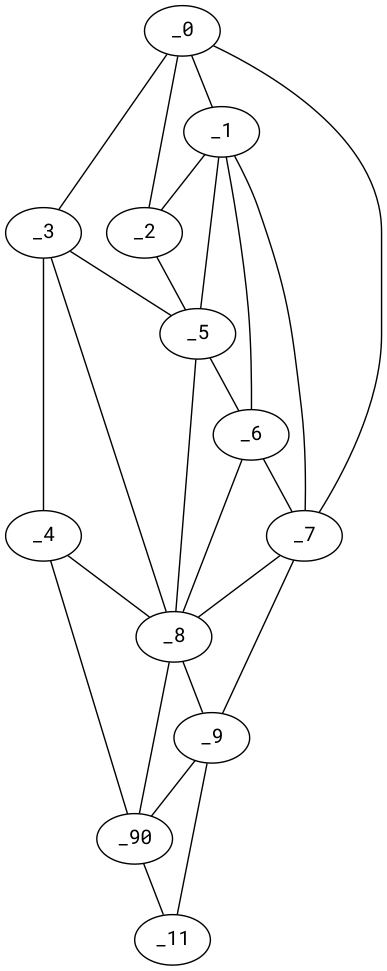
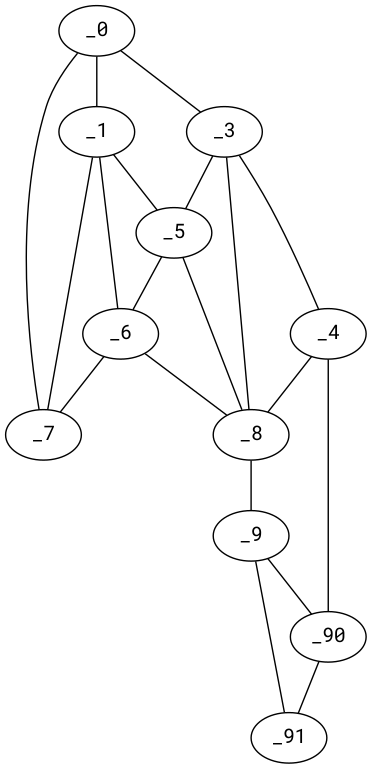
(144, 233) -> none
(239, 586) -> none
(258, 637) -> none
(154, 738) -> none
(173, 940) -> (289, 738)
